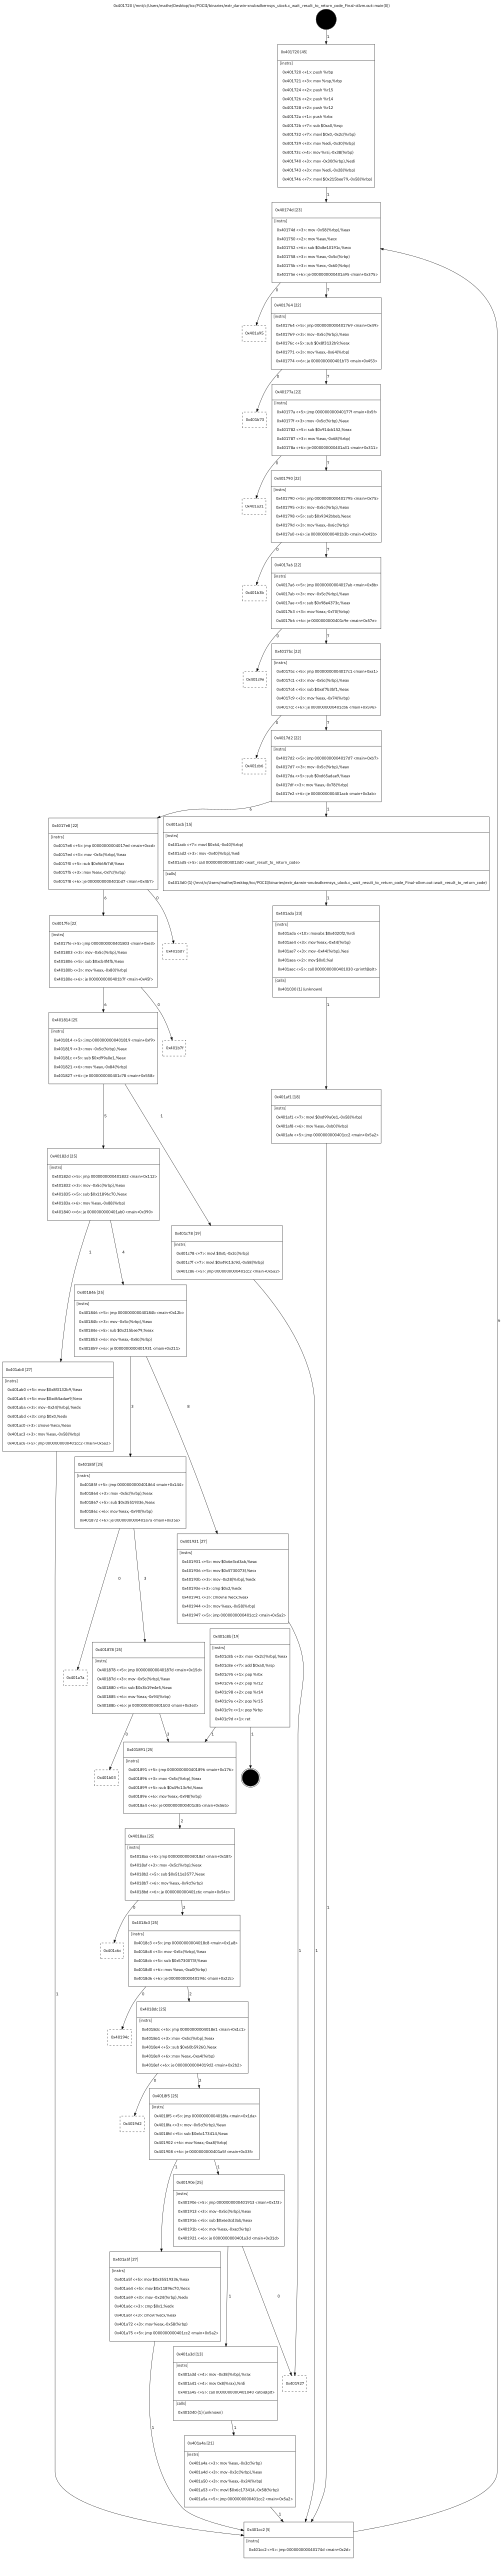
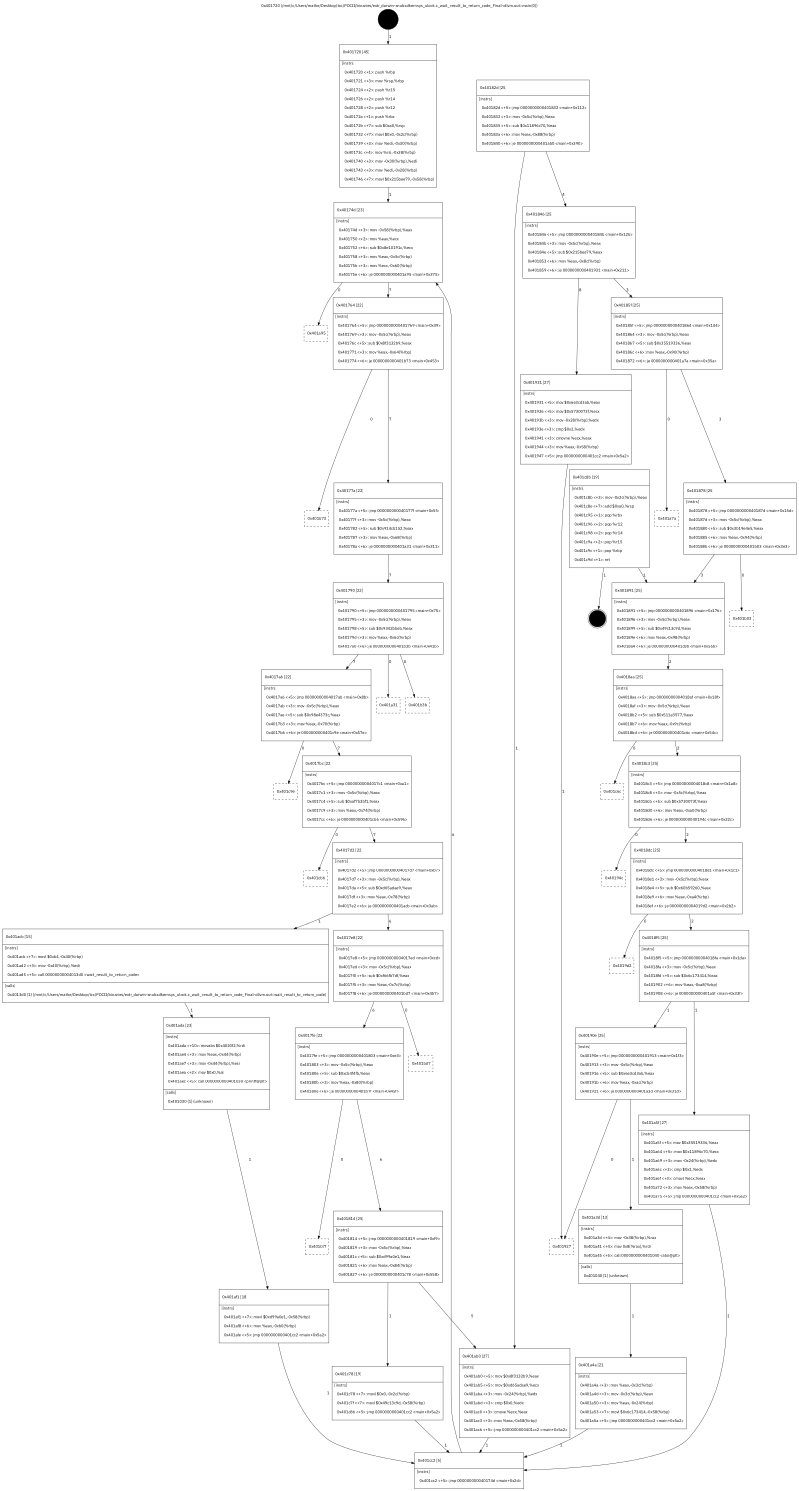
(266, 474) -> (388, 674)
(103, 1115) -> (447, 1314)
